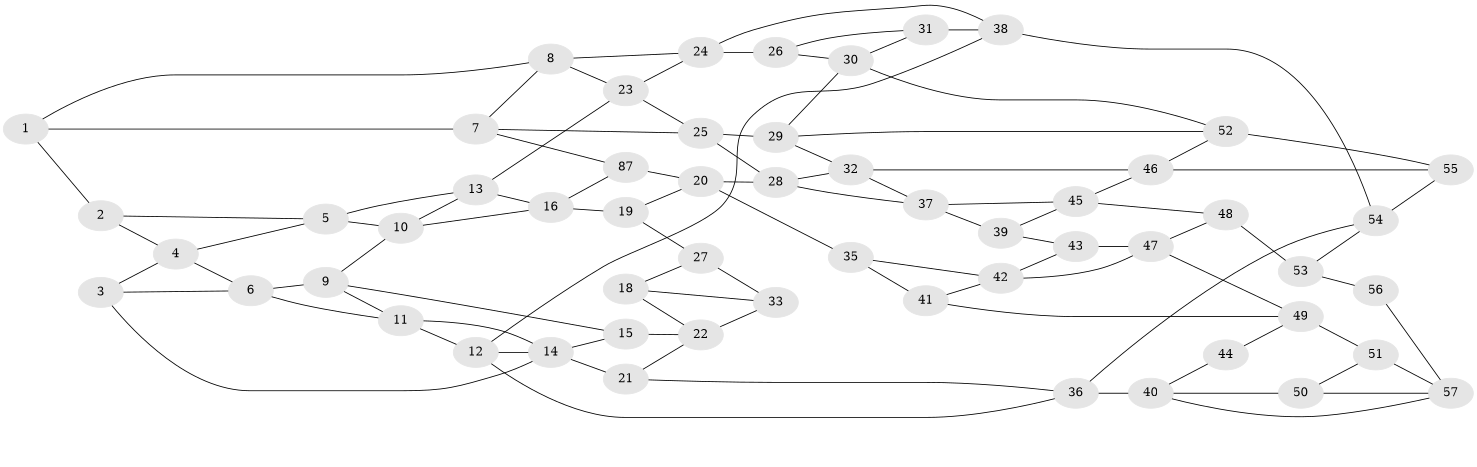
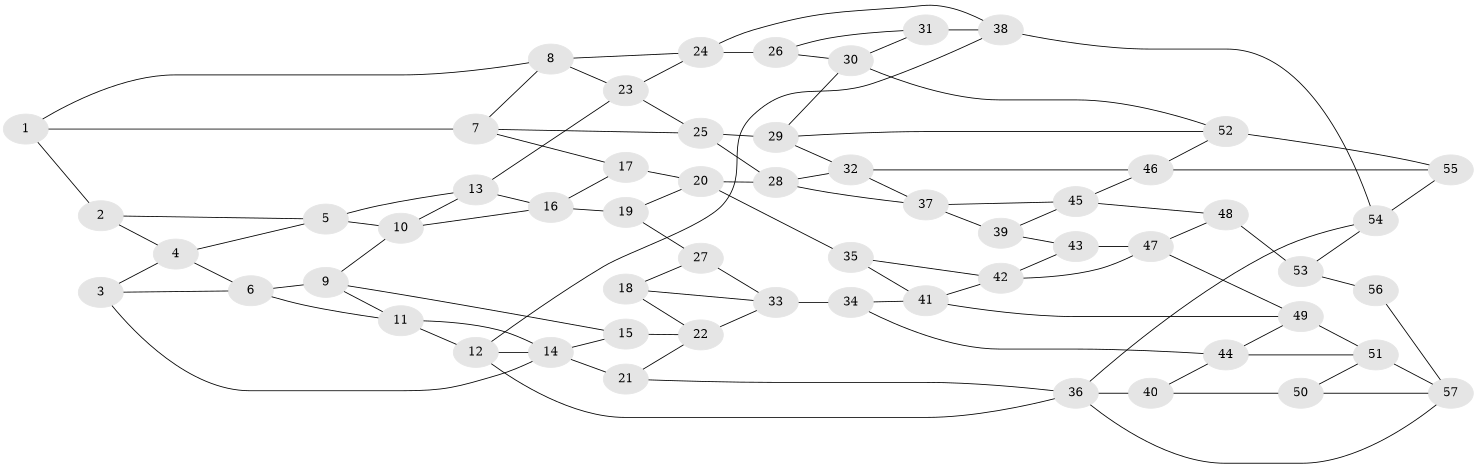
(626, 167) -> (626, 167)
none -> (851, 302)
none -> (1301, 355)
(1301, 417) -> (1263, 463)
